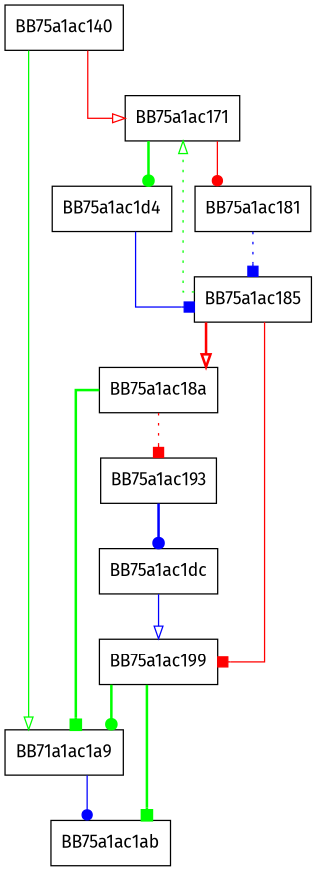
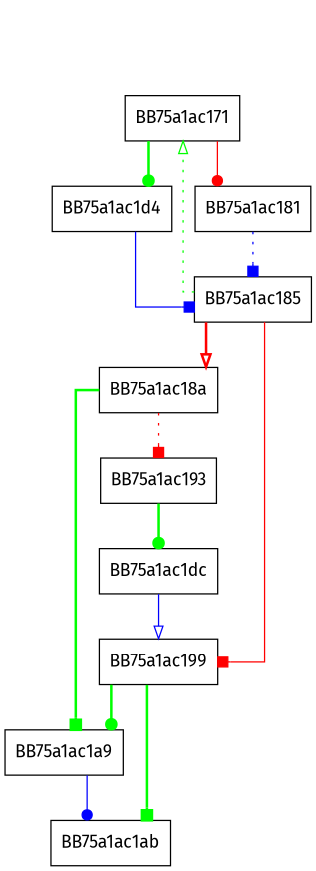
(64, 28) -> none
(159, 521) -> (159, 521)
(64, 752) -> (64, 752)
